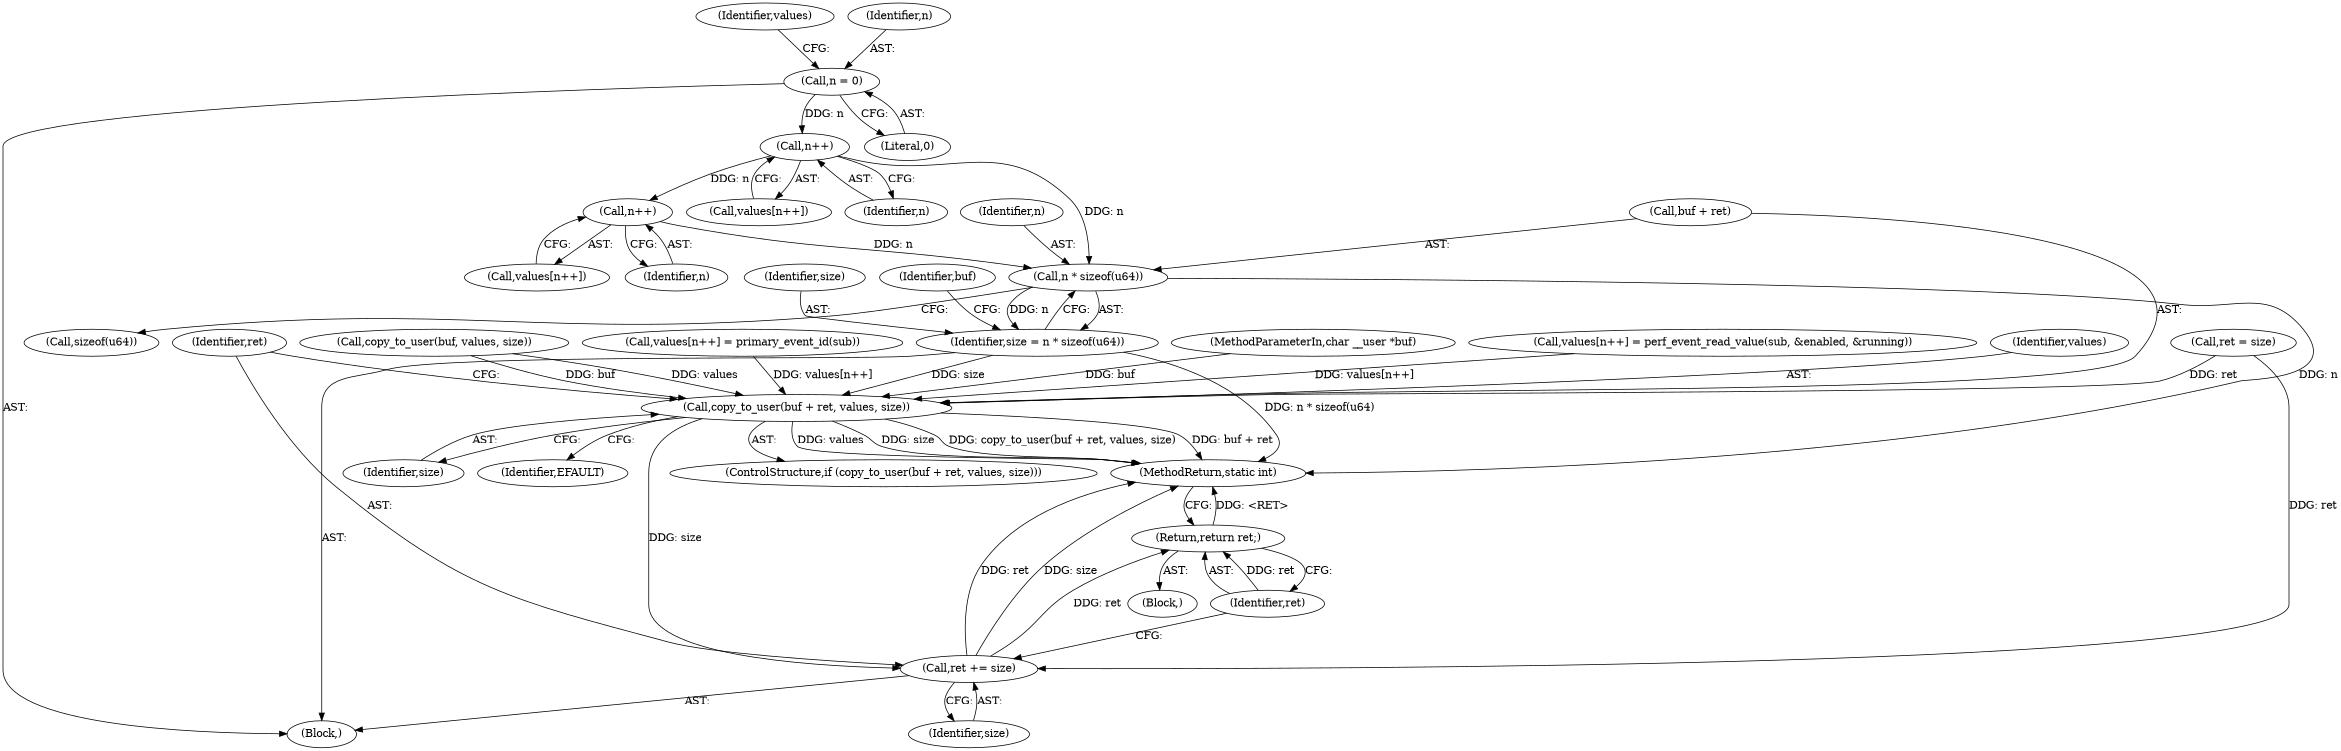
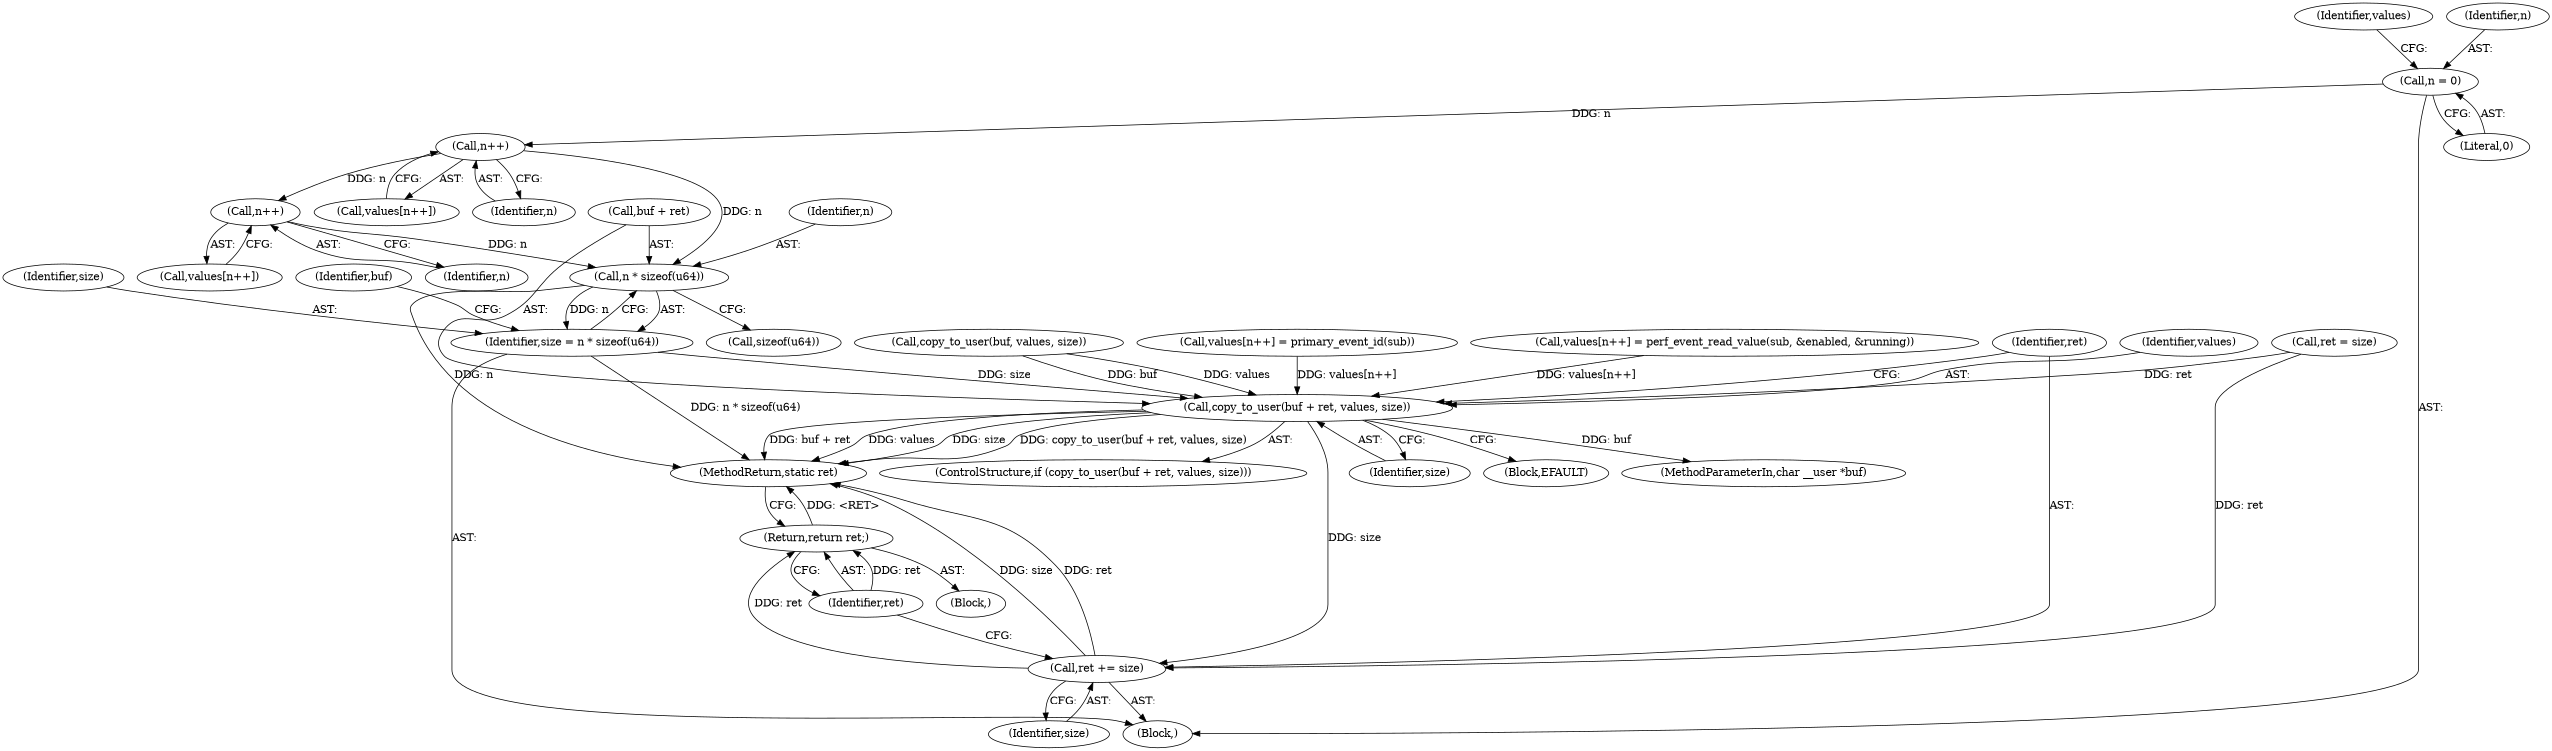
(1060, 375) -> (1533, 439)
(553, 473) -> (1546, 473)
(1208, 473) -> (768, 473)
